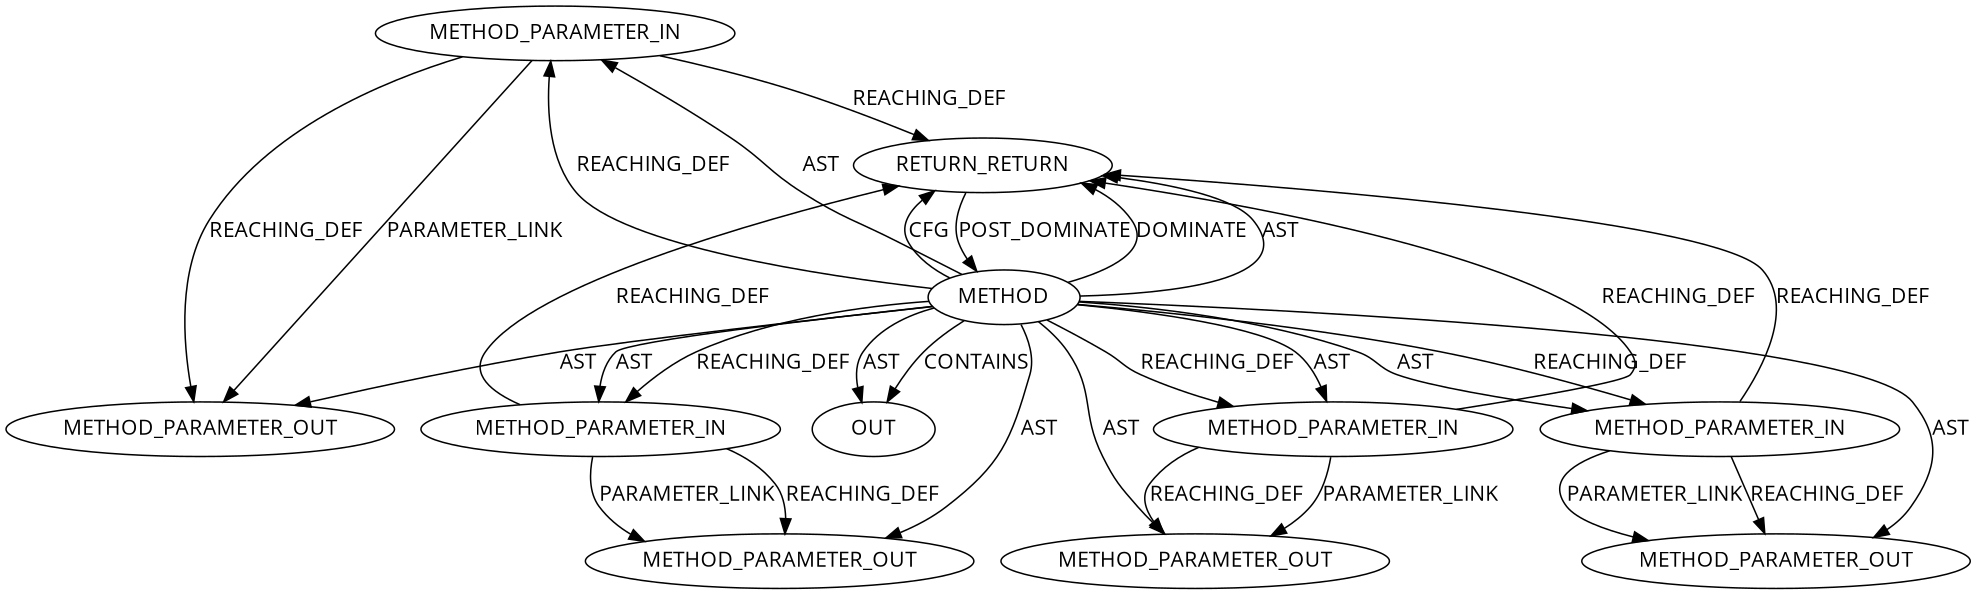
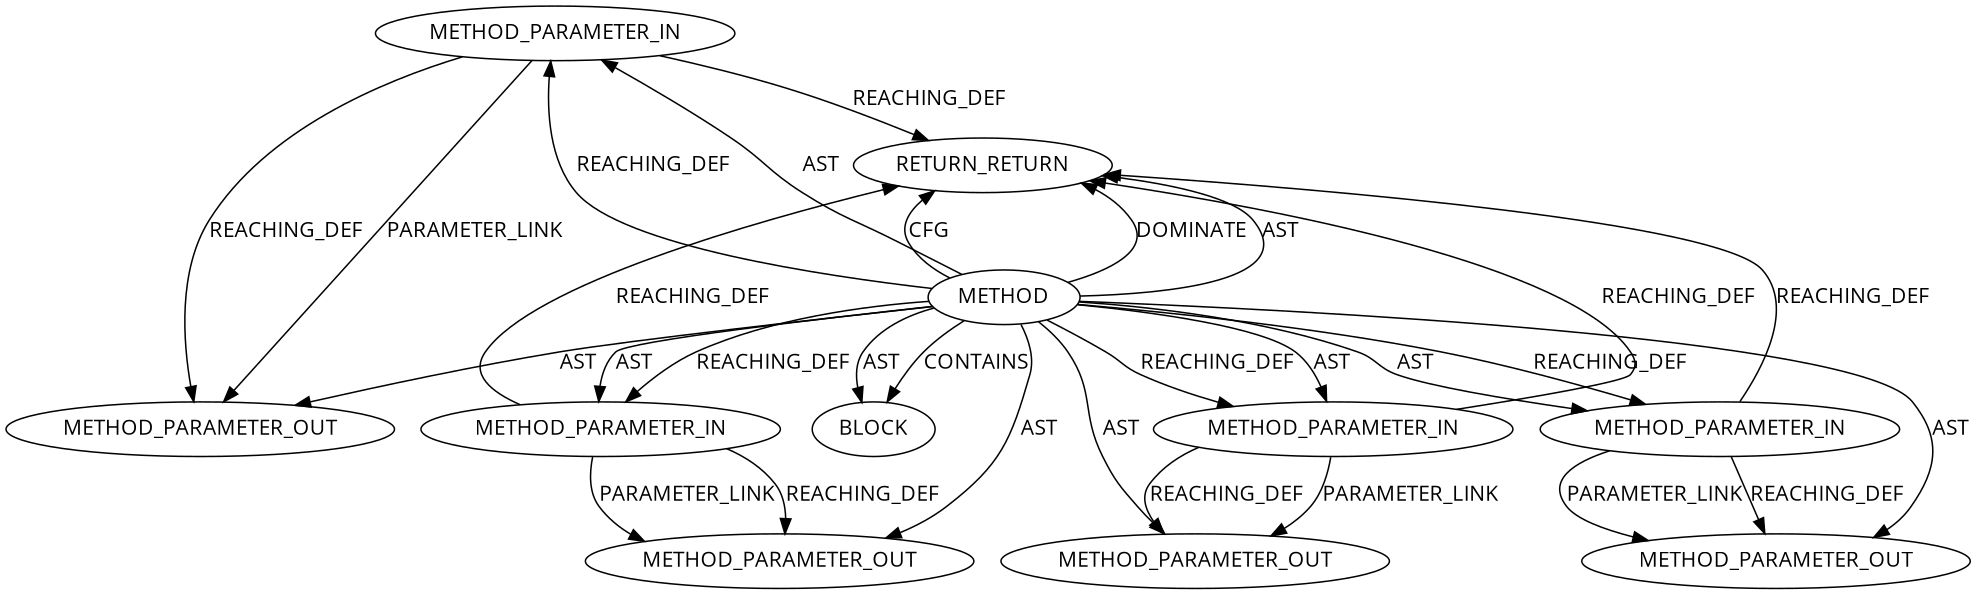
(956, 226) -> none
(874, 429) -> (874, 429)
